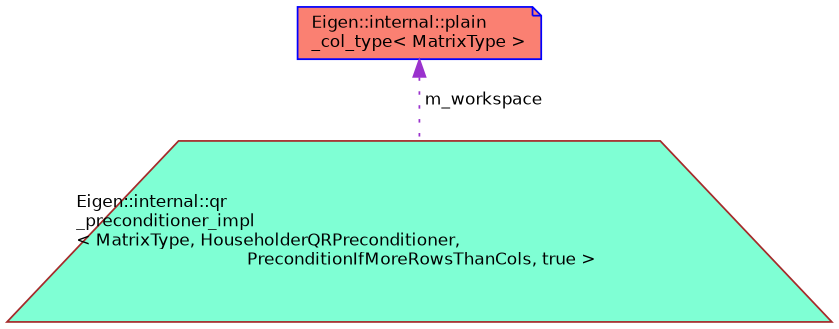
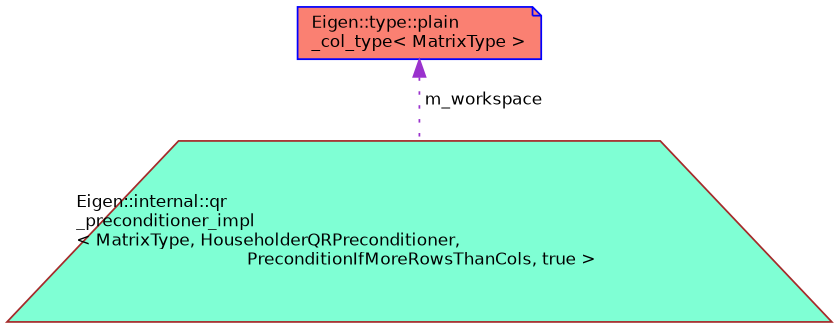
(419, 33) -> (419, 33)
